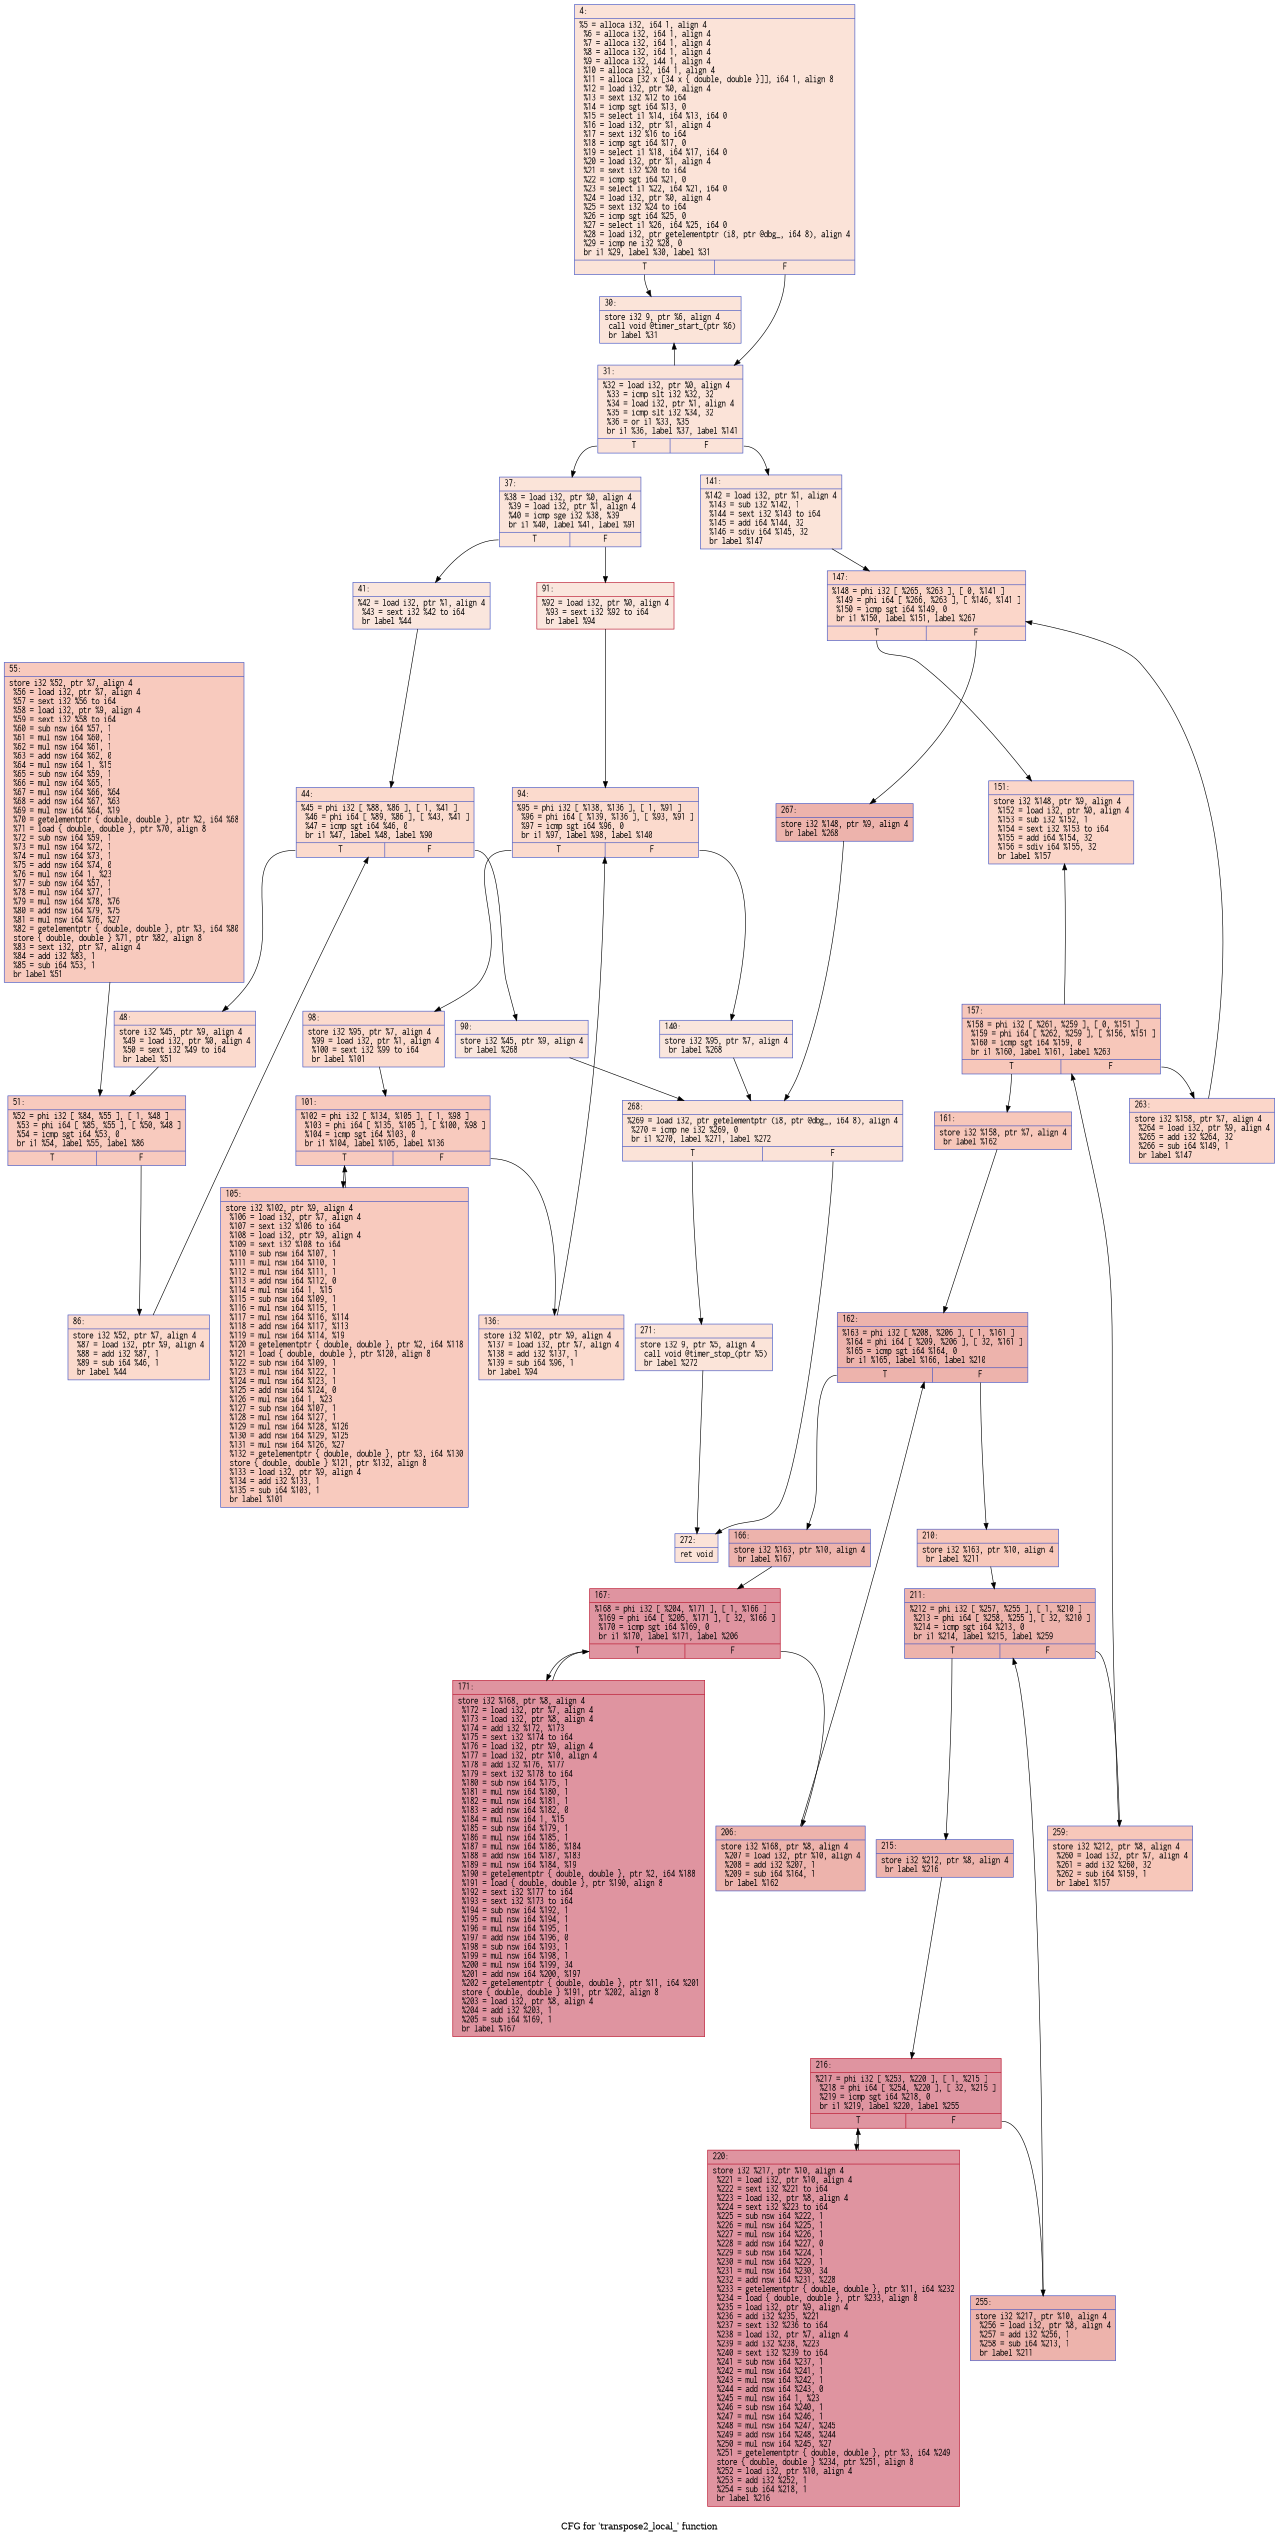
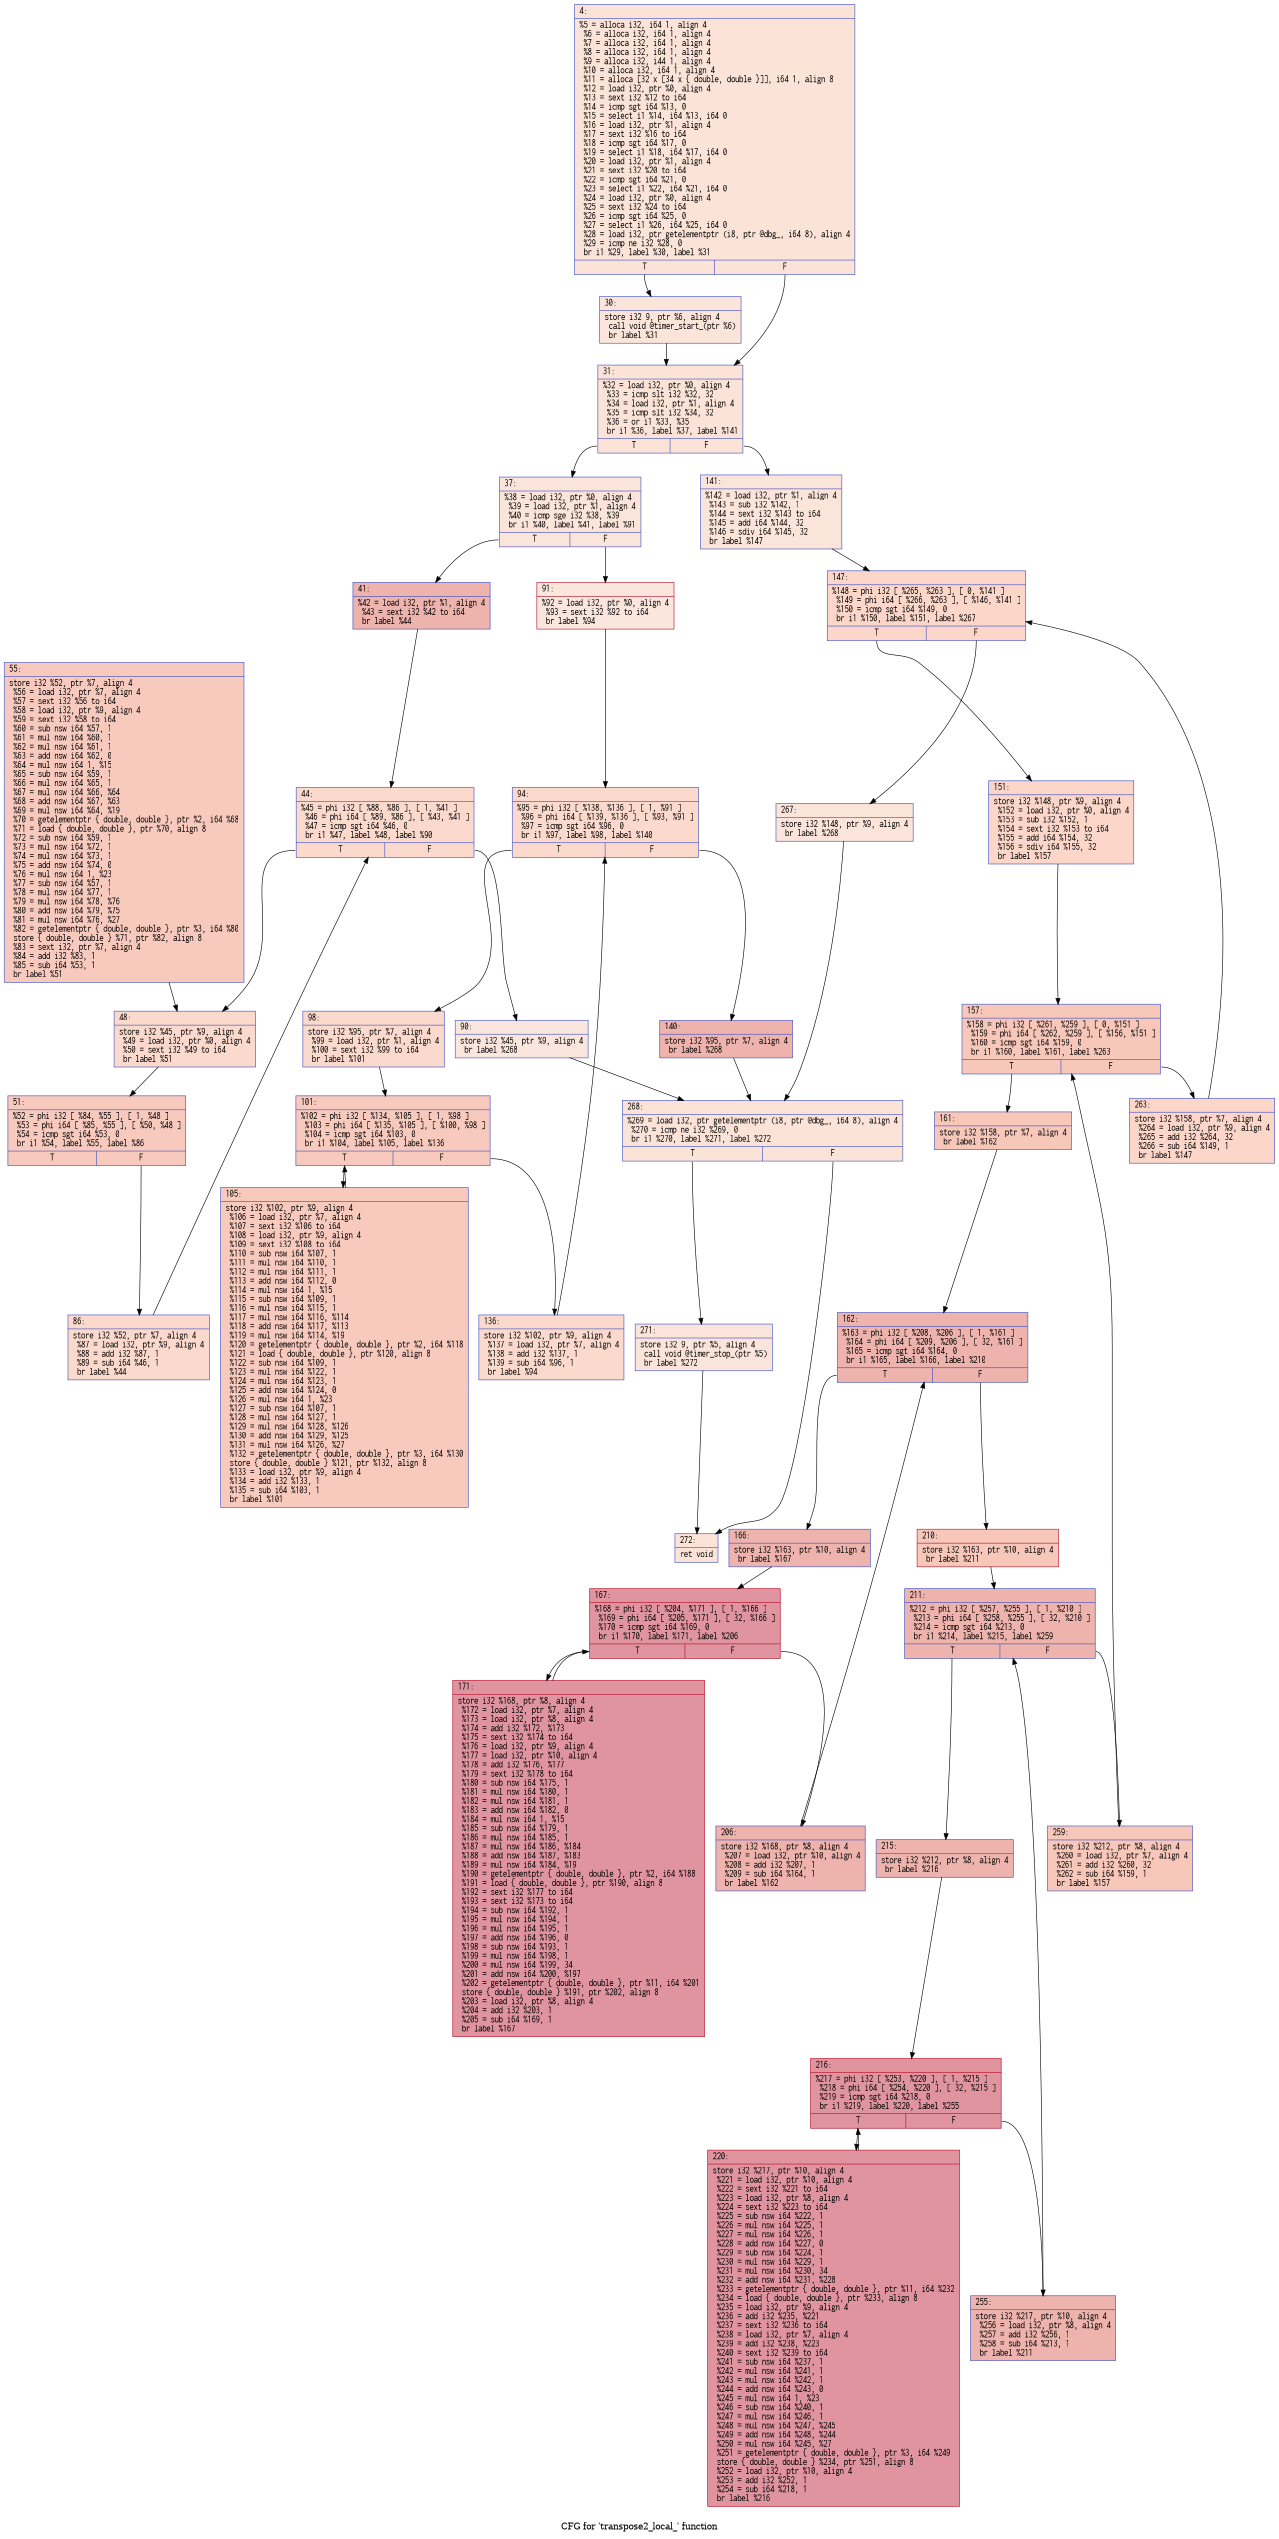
(674, 357) -> (666, 351)
(422, 606) -> (422, 606)
(845, 822) -> (845, 822)
(1065, 937) -> (1057, 931)
(105, 1036) -> (172, 994)
(726, 1039) -> (726, 1039)
(988, 1548) -> (988, 1548)
